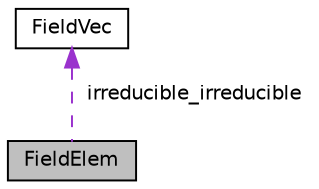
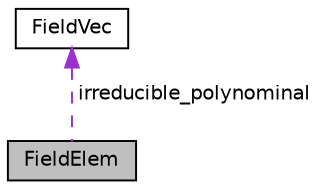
(191, 95) -> (191, 95)
